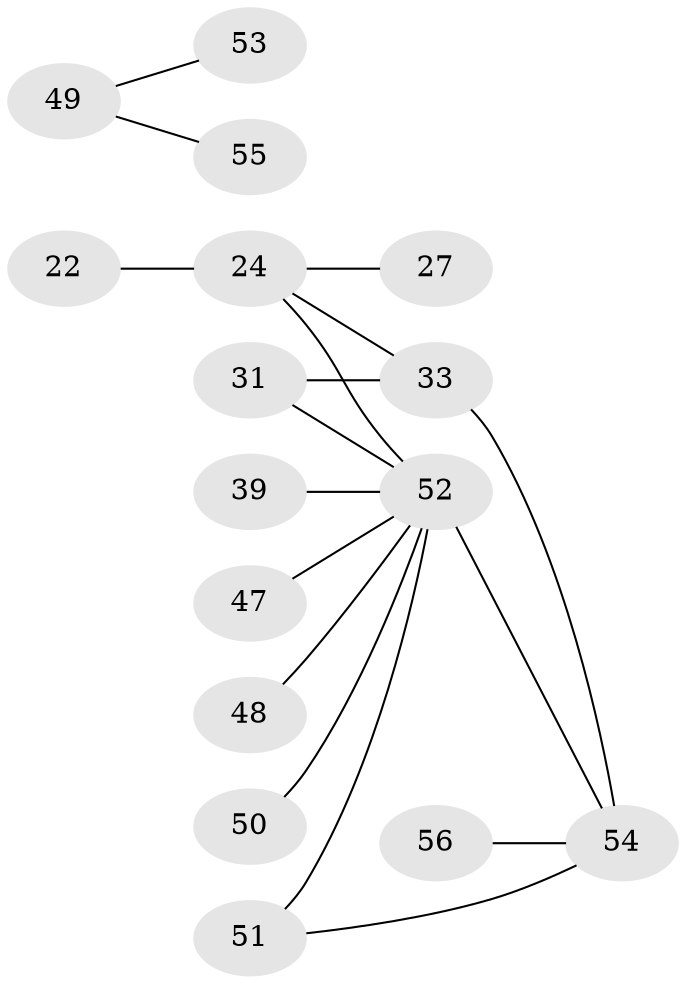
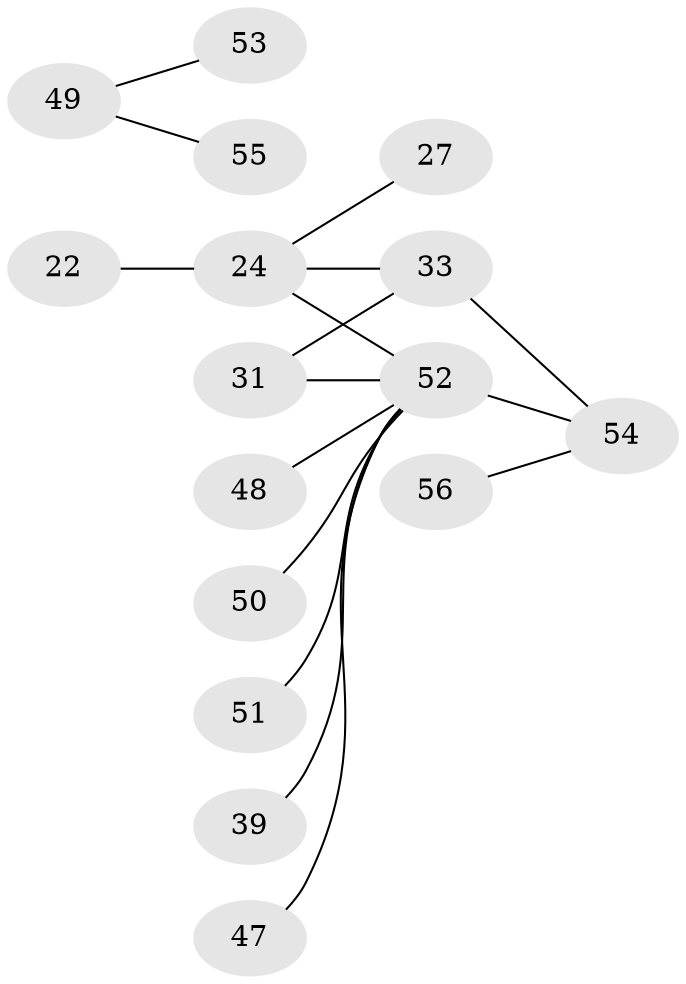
(445, 911) -> none
